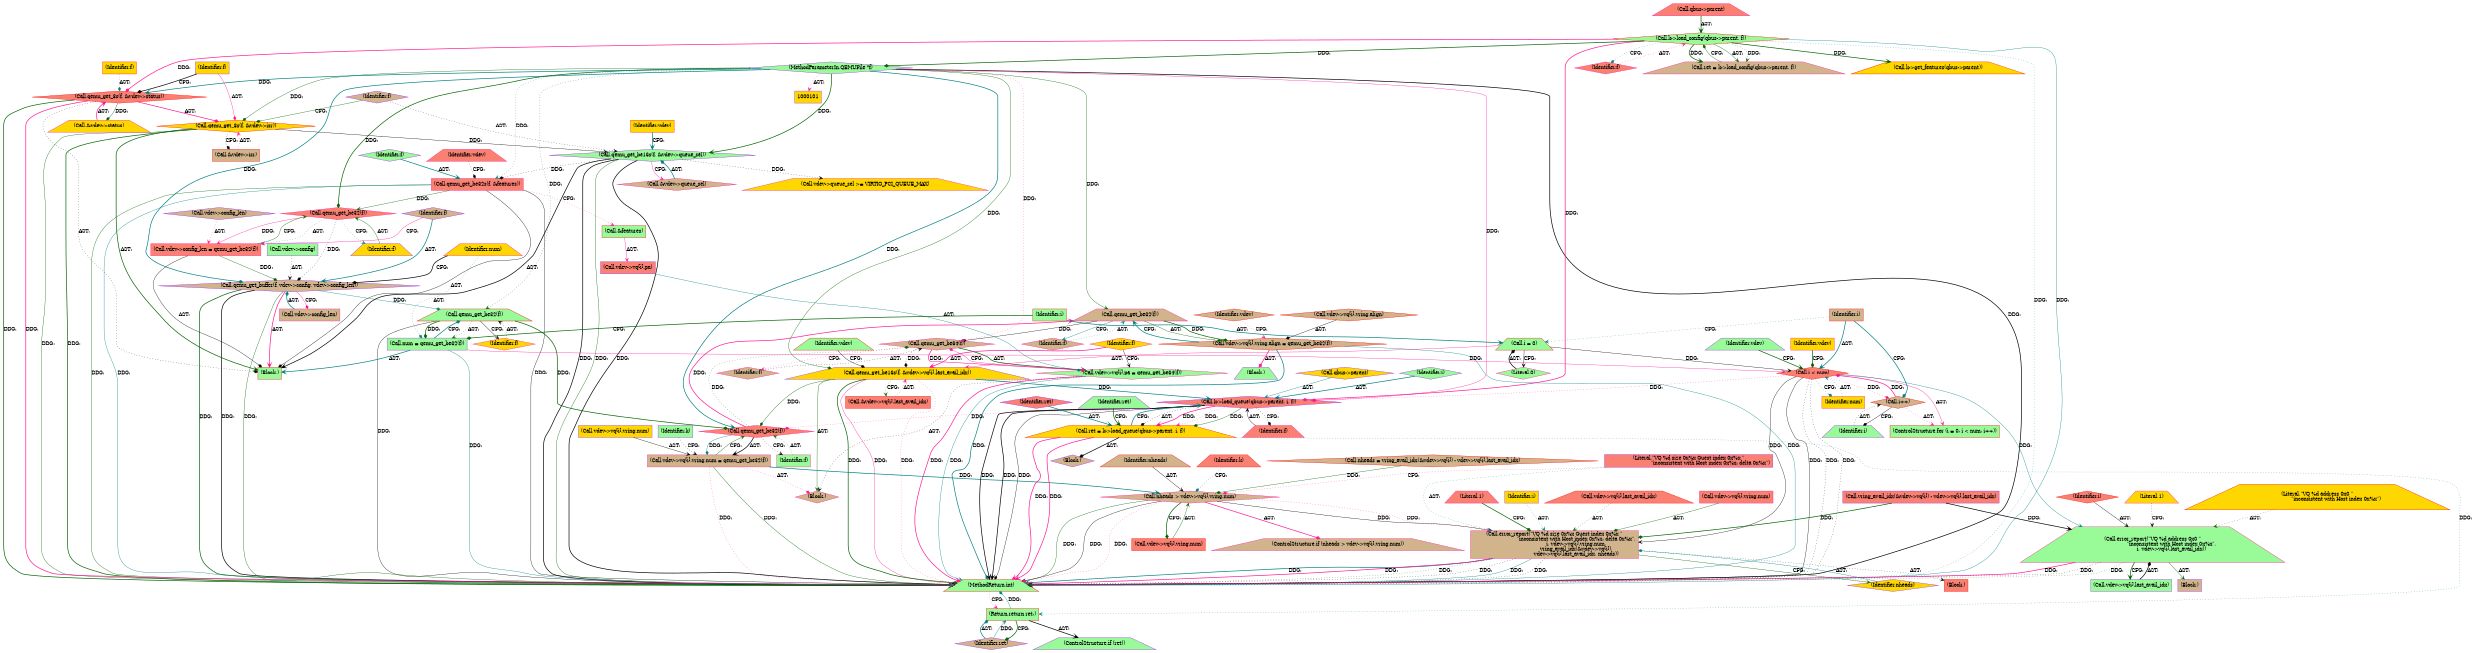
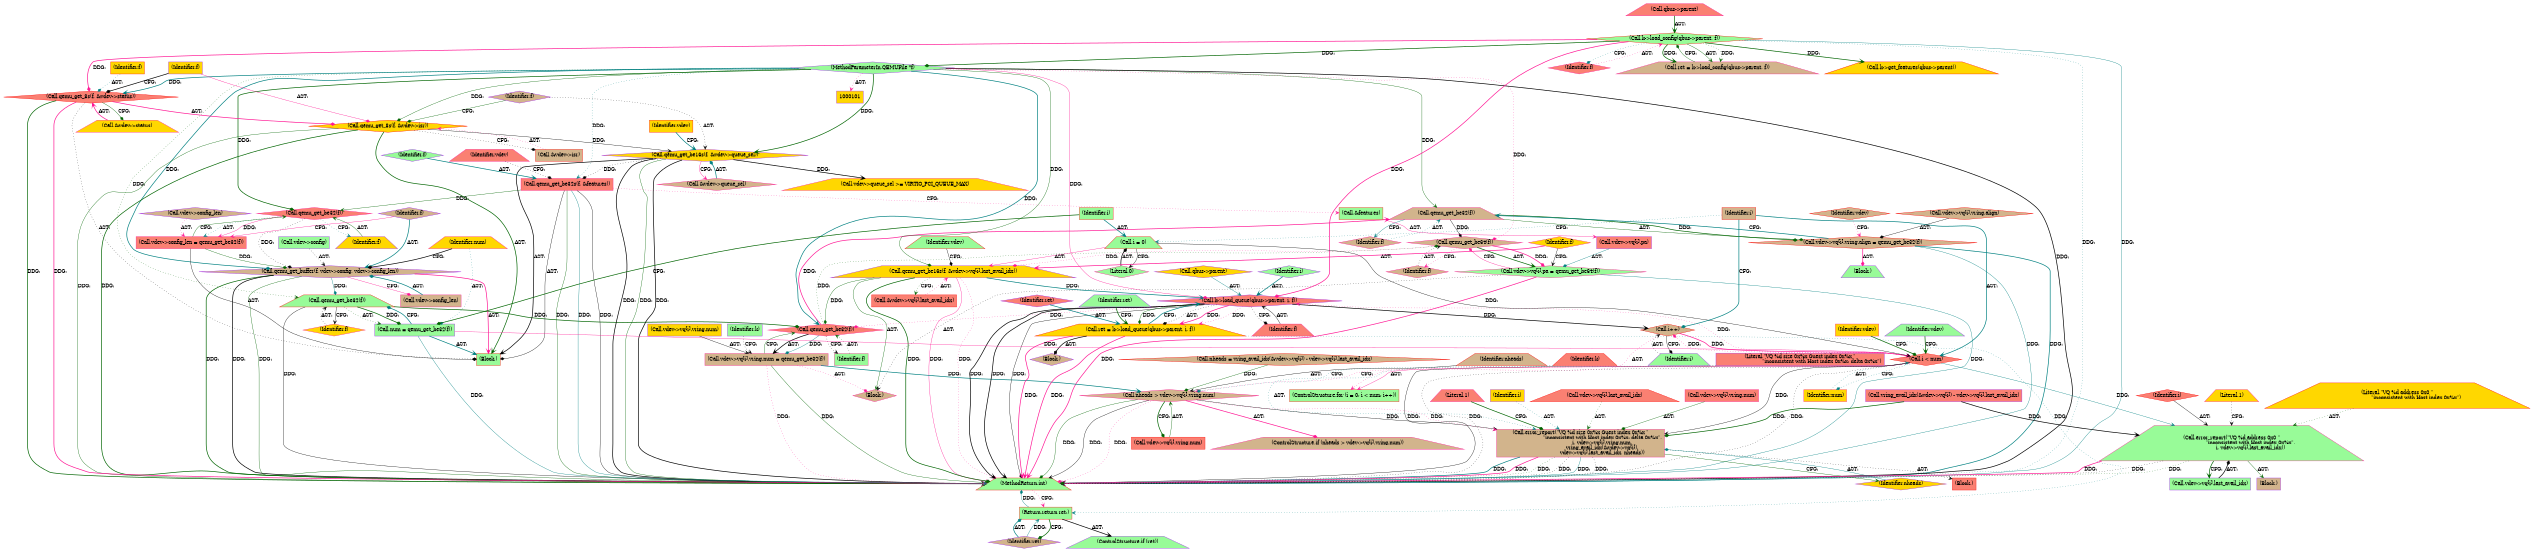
(122, 112) -> (125, 112)
(652, 155) -> (705, 155)
(751, 169) -> (798, 169)
none -> (1468, 316)
(907, 357) -> (1227, 250)
